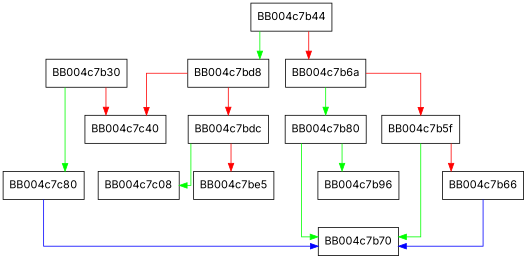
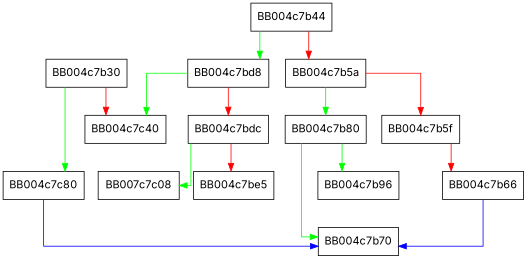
(150, 73) -> (150, 73)
(326, 73) -> (326, 73)
(139, 185) -> (139, 185)
(421, 197) -> none
